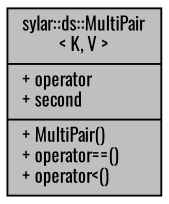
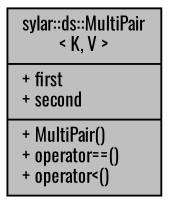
(57, 81) -> (43, 81)
